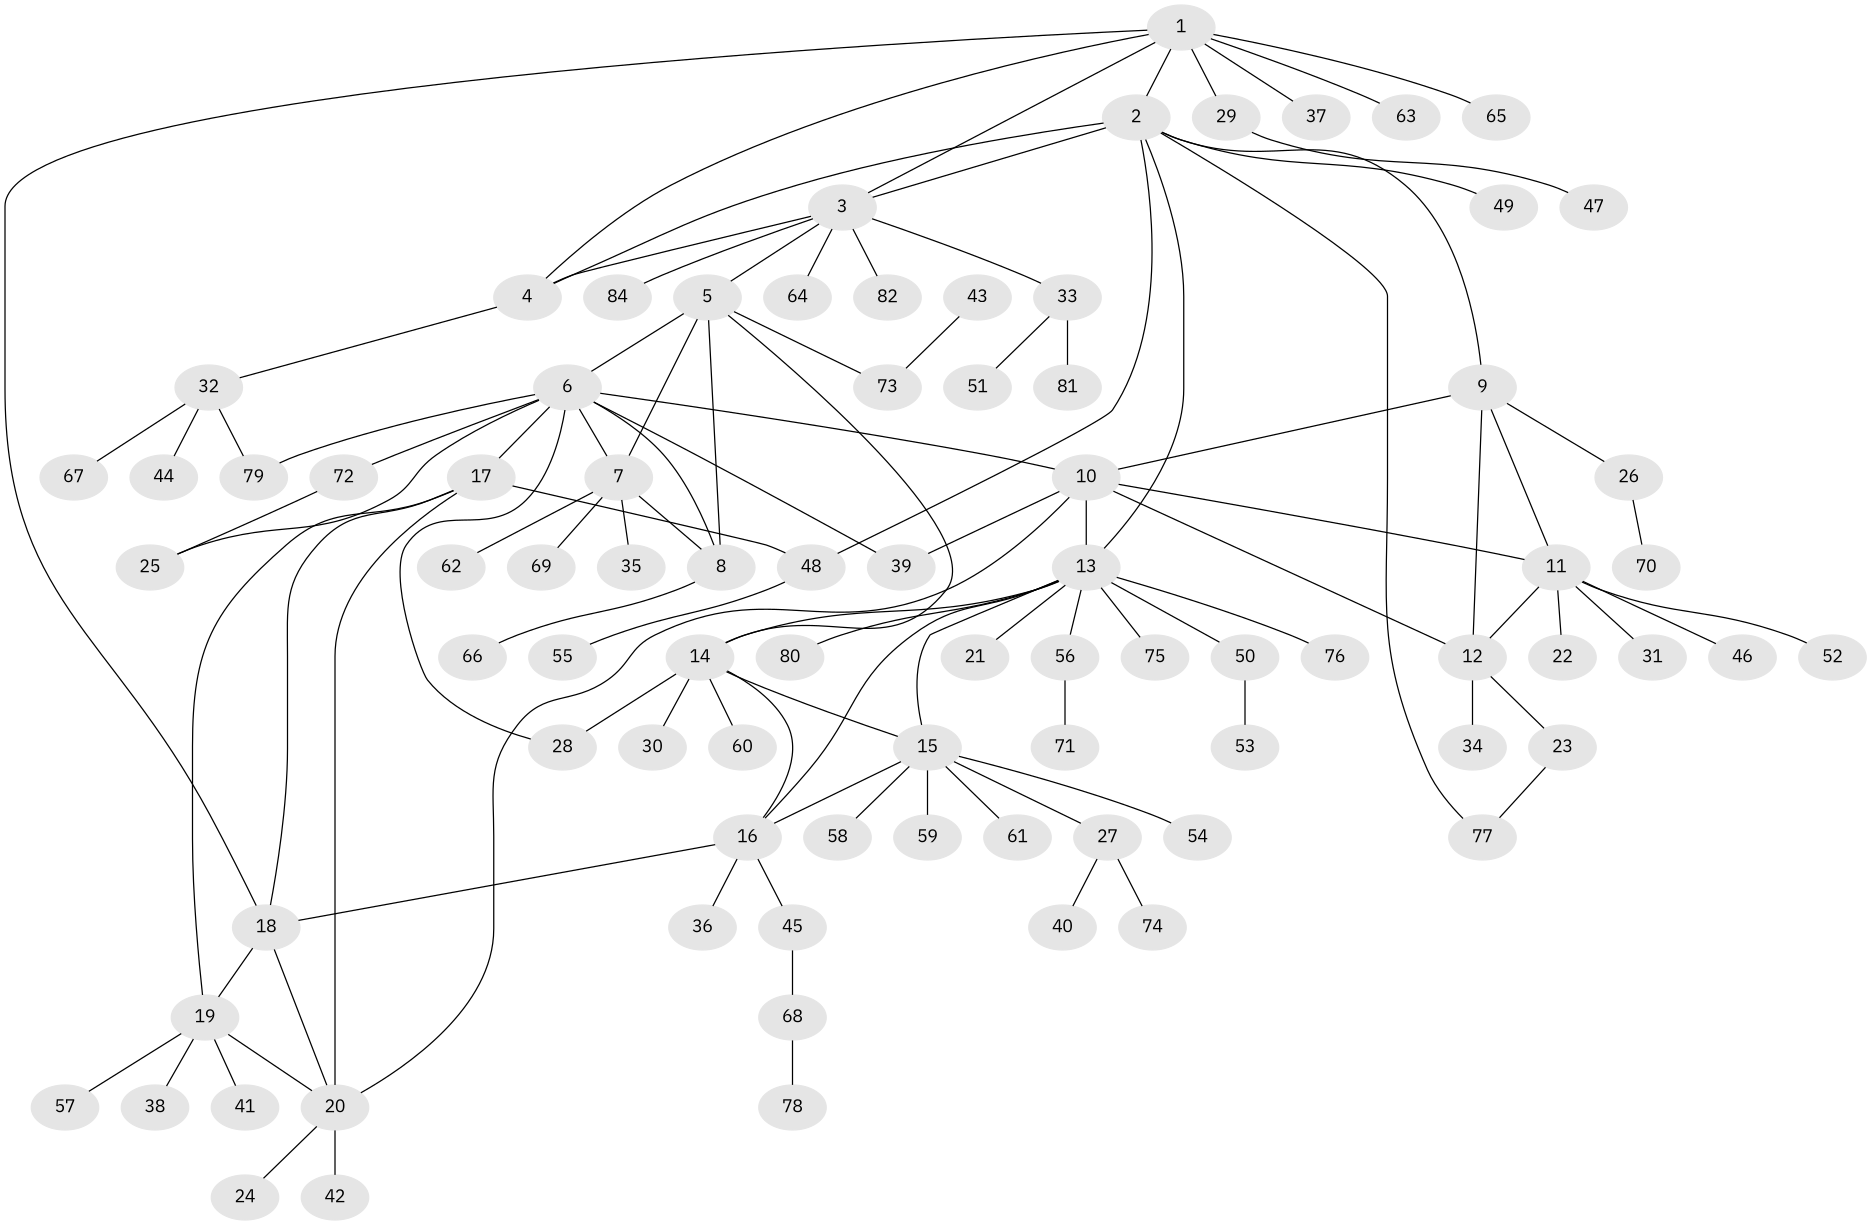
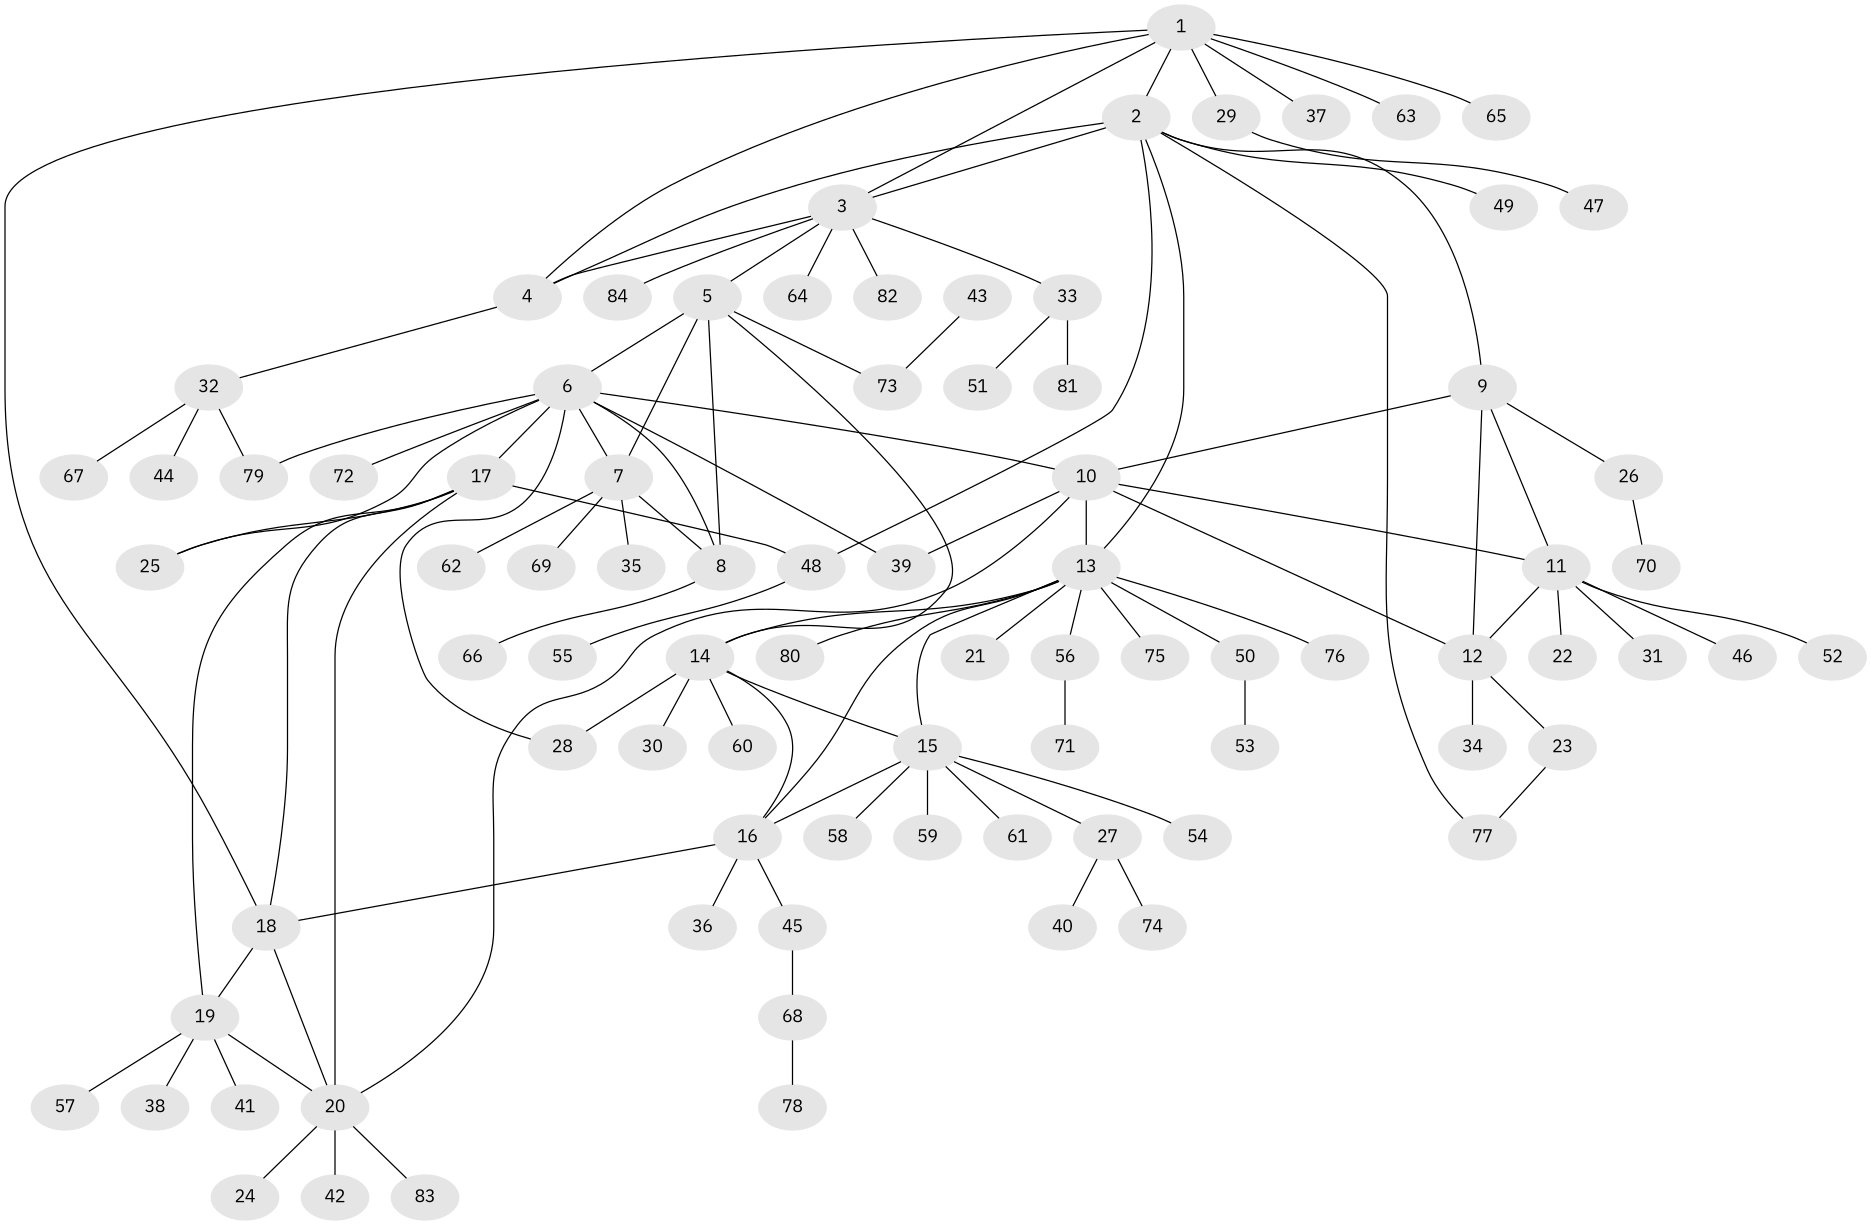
(247, 523) -> (316, 522)
none -> (425, 1198)
